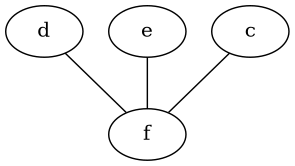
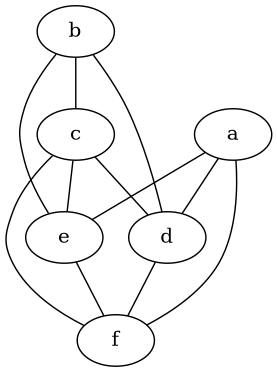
none -> (76, 31)
none -> (233, 134)
none -> (70, 186)
none -> (122, 186)
